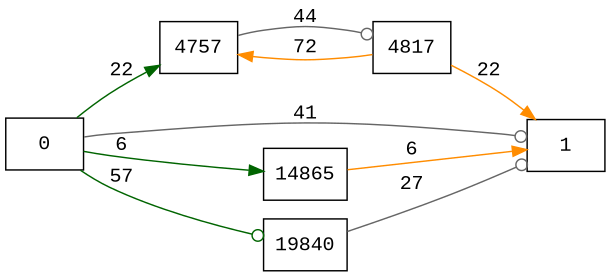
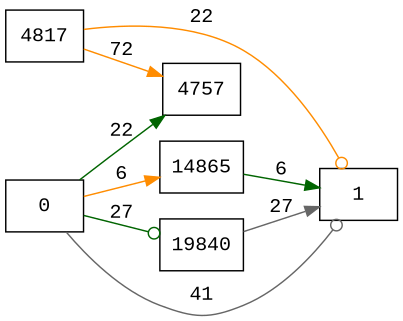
(299, 27) -> none
(489, 86) -> (235, 46)
(430, 161) -> (274, 180)
(166, 162) -> (115, 189)
(122, 176) -> (122, 212)
(433, 201) -> (275, 221)
